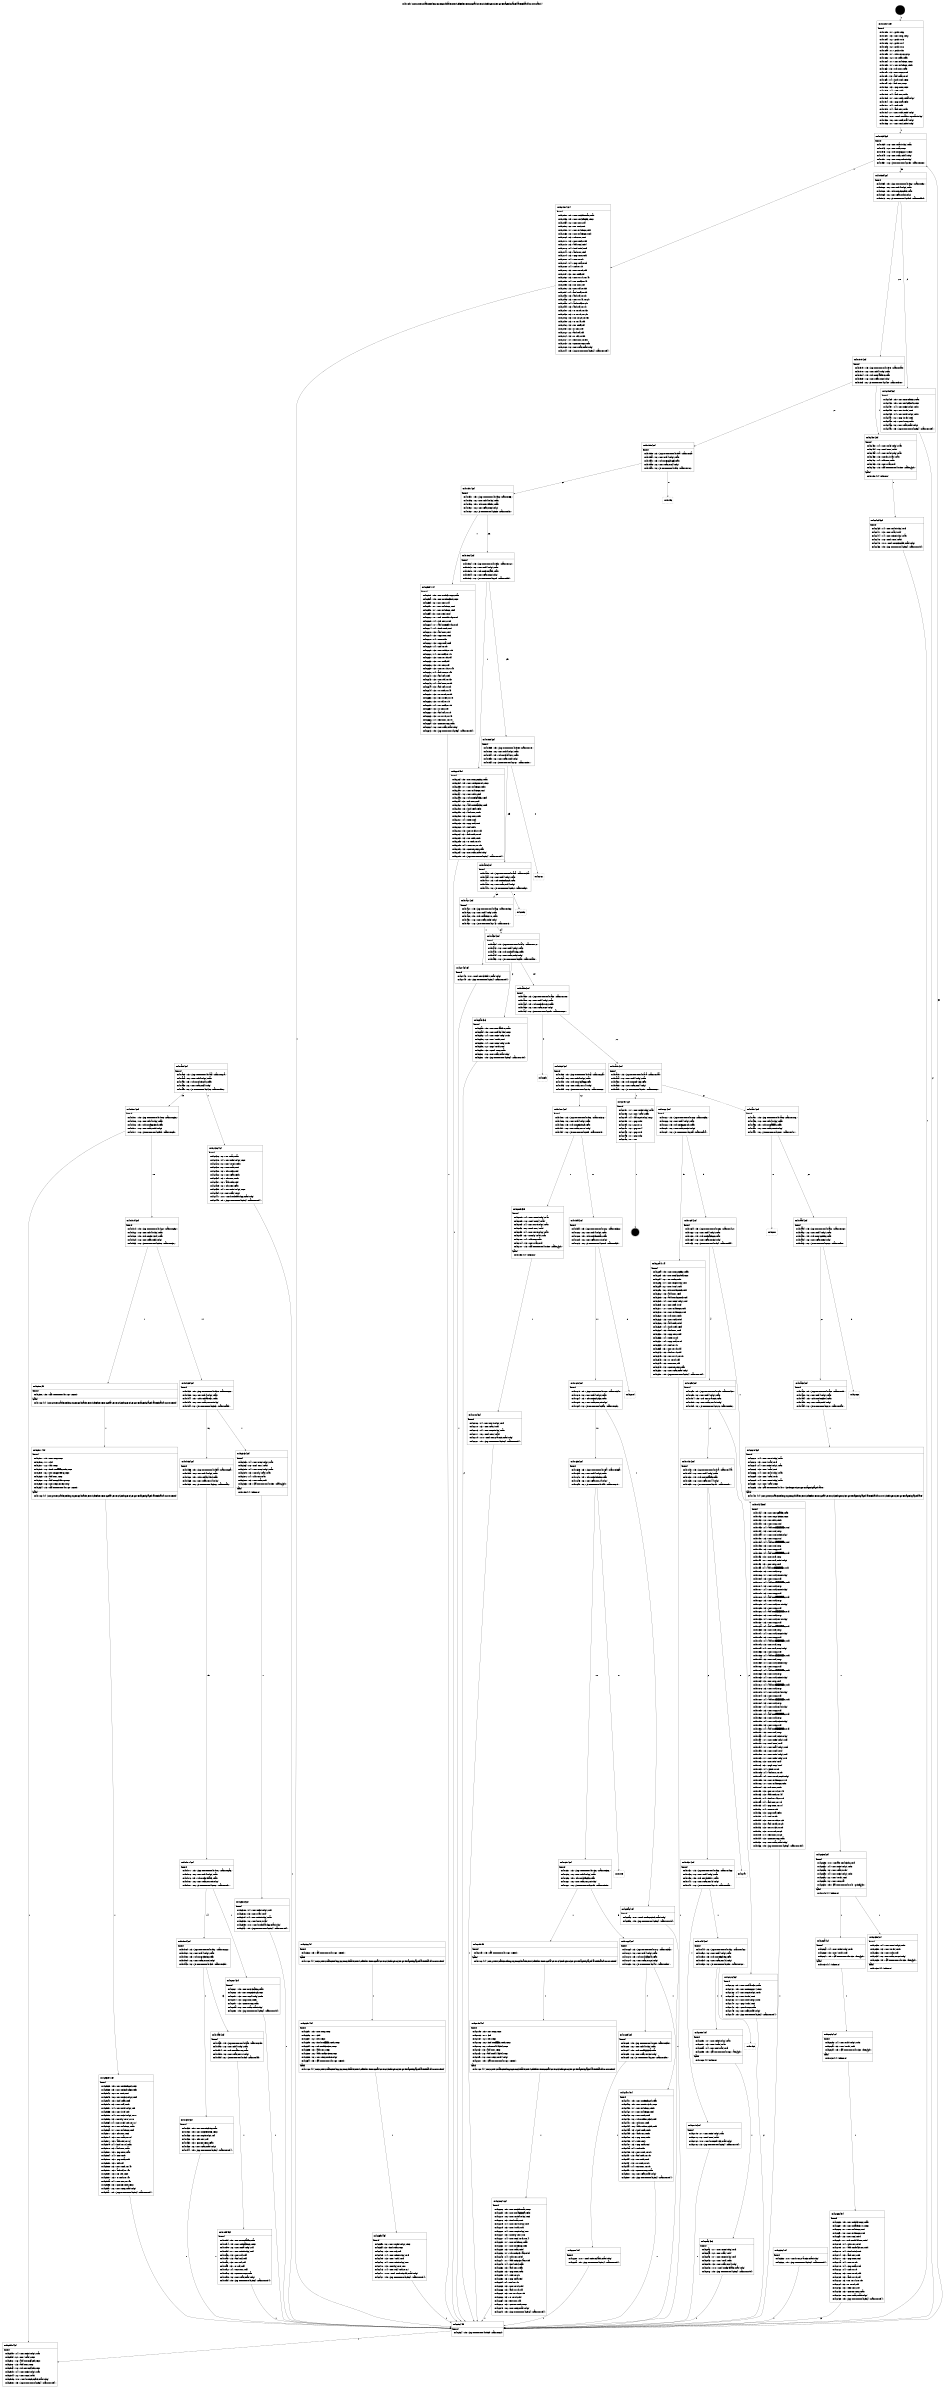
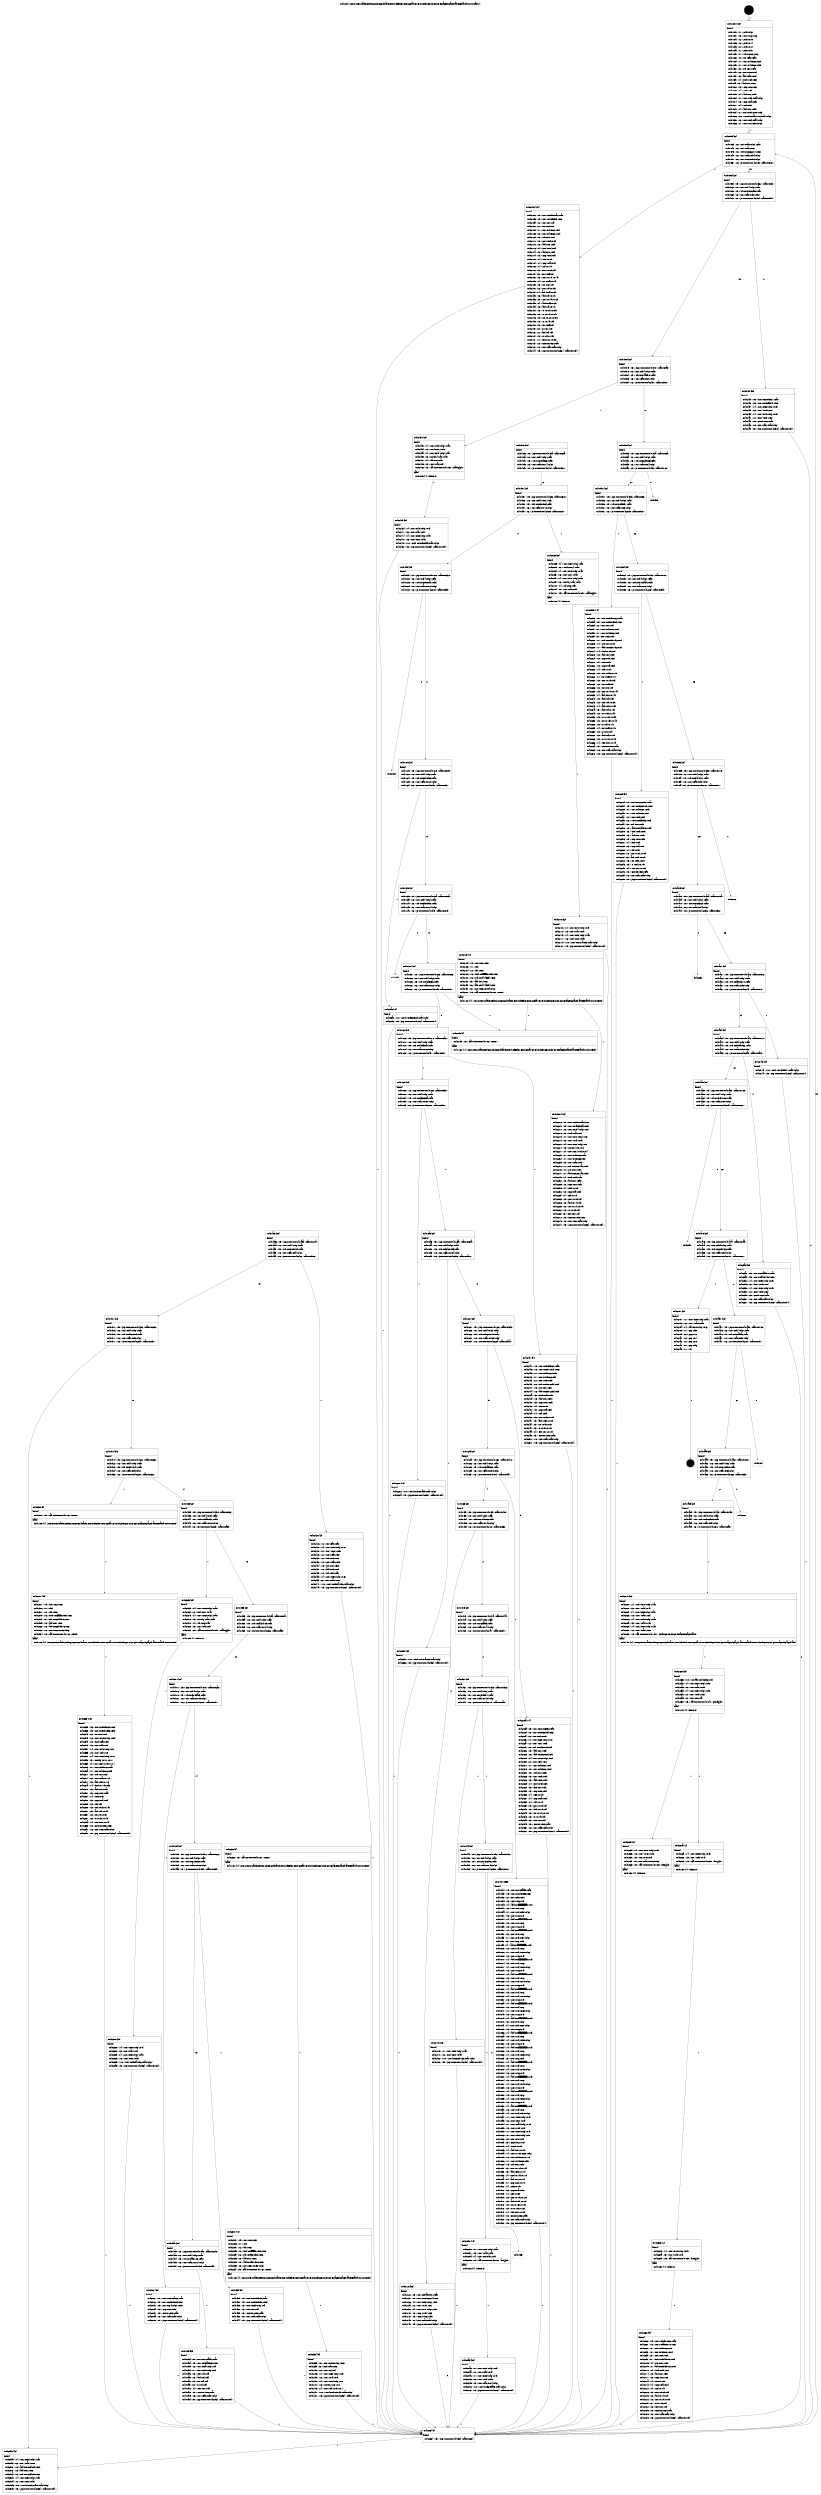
none -> (448, 1245)
(742, 1874) -> none
(544, 1992) -> (527, 1017)
(821, 2318) -> (621, 2424)
